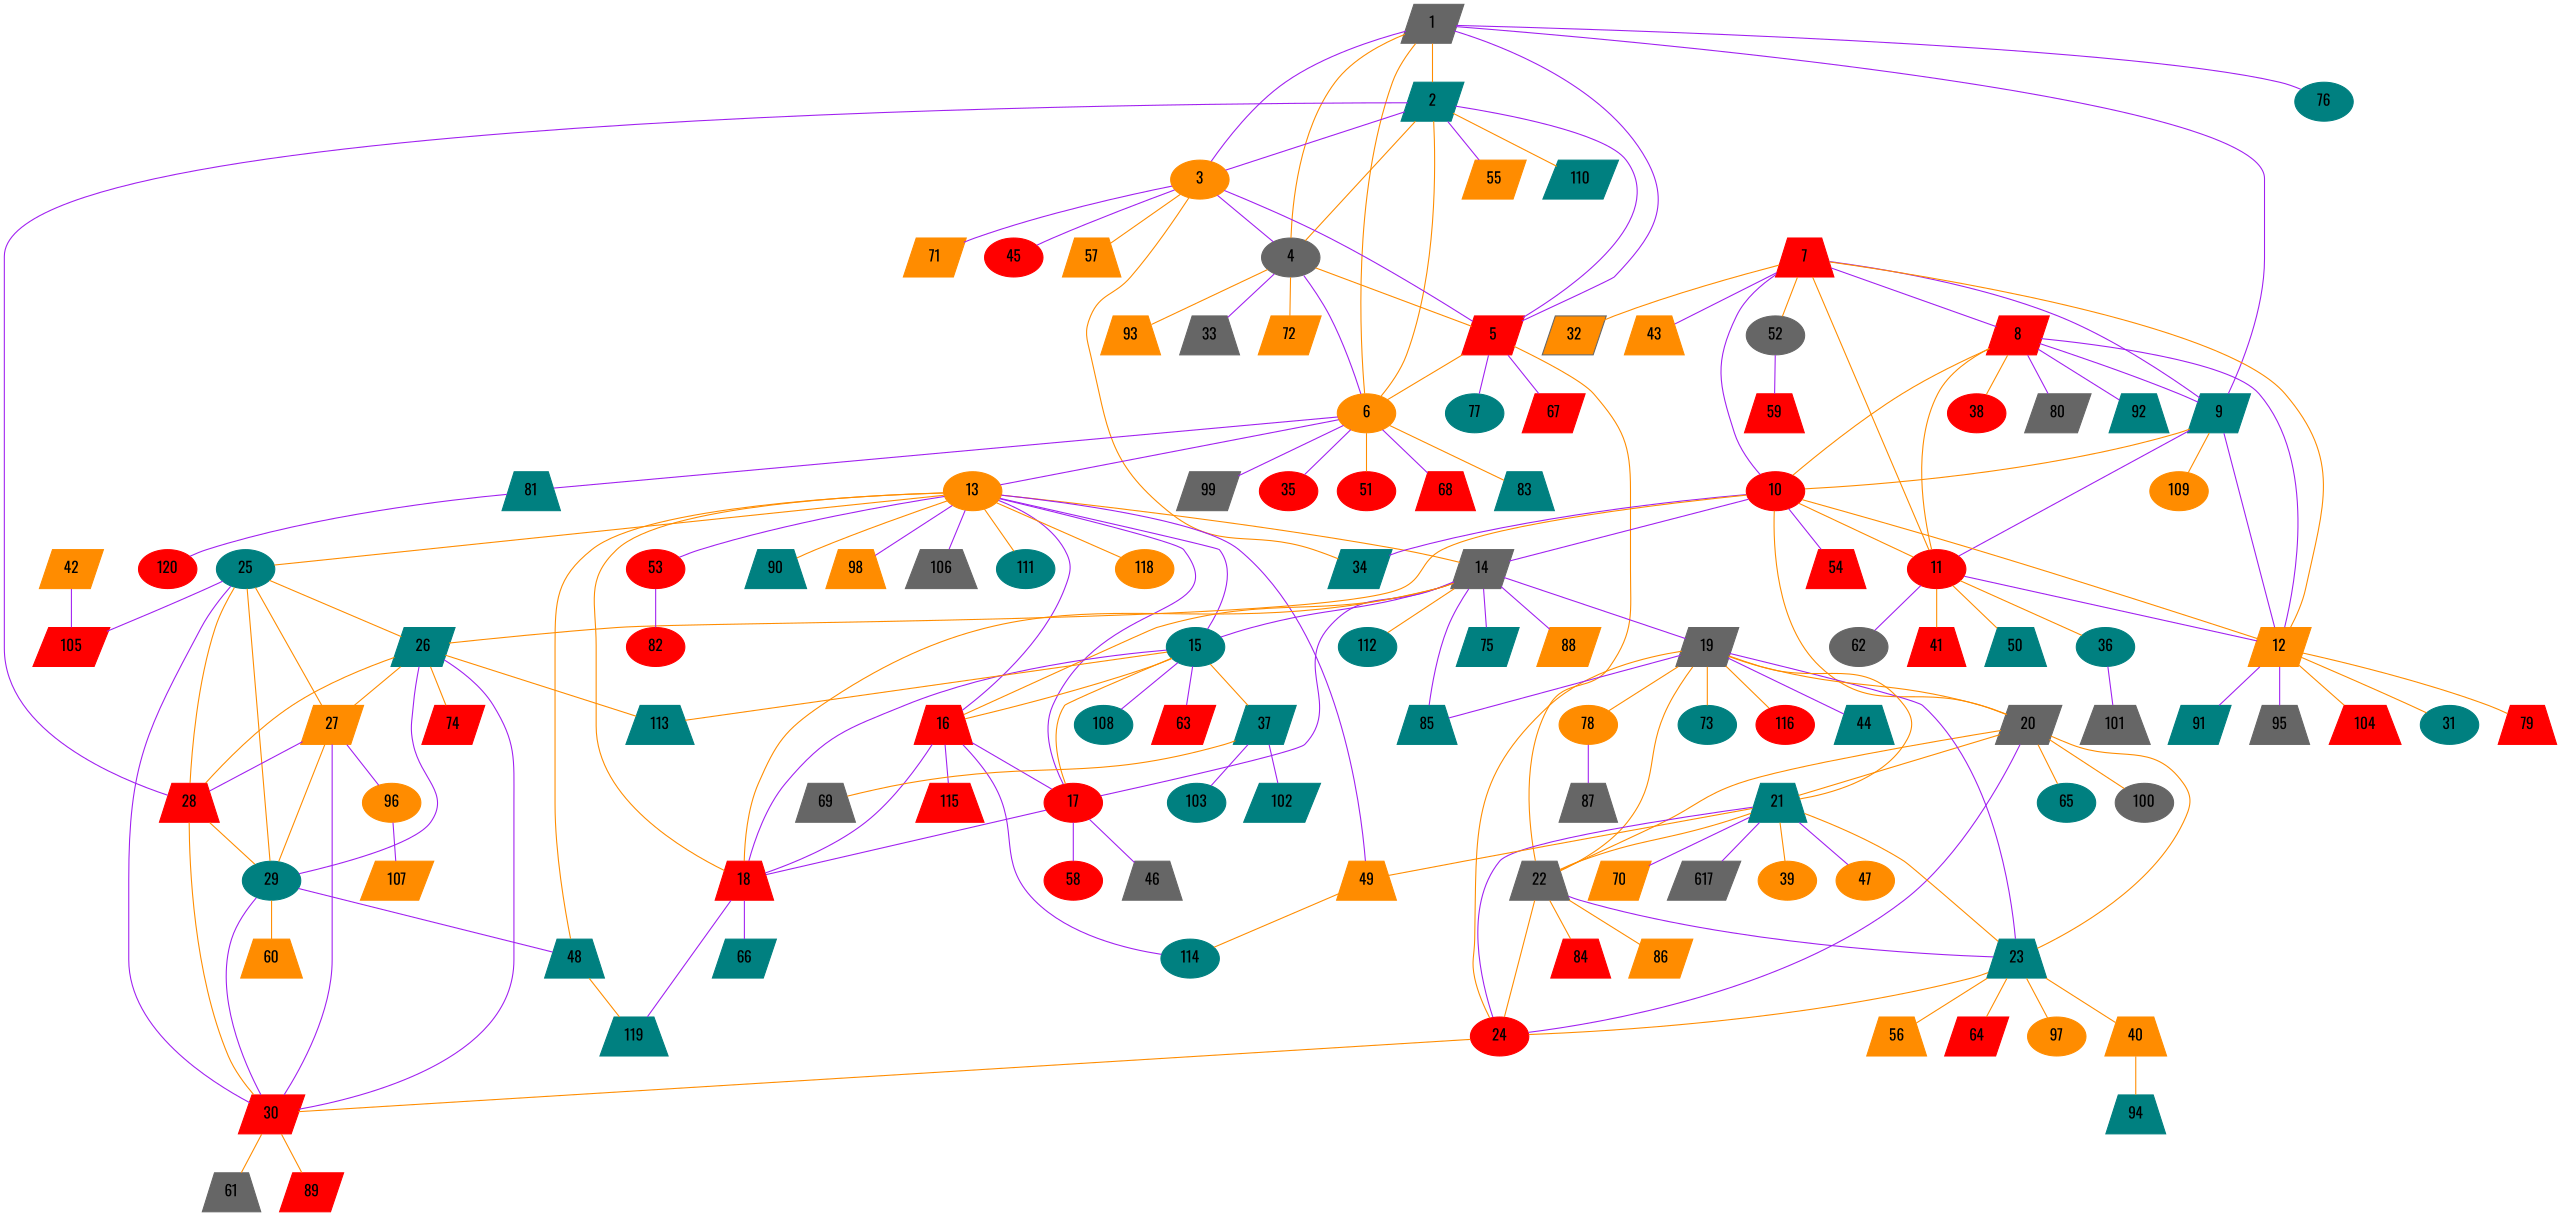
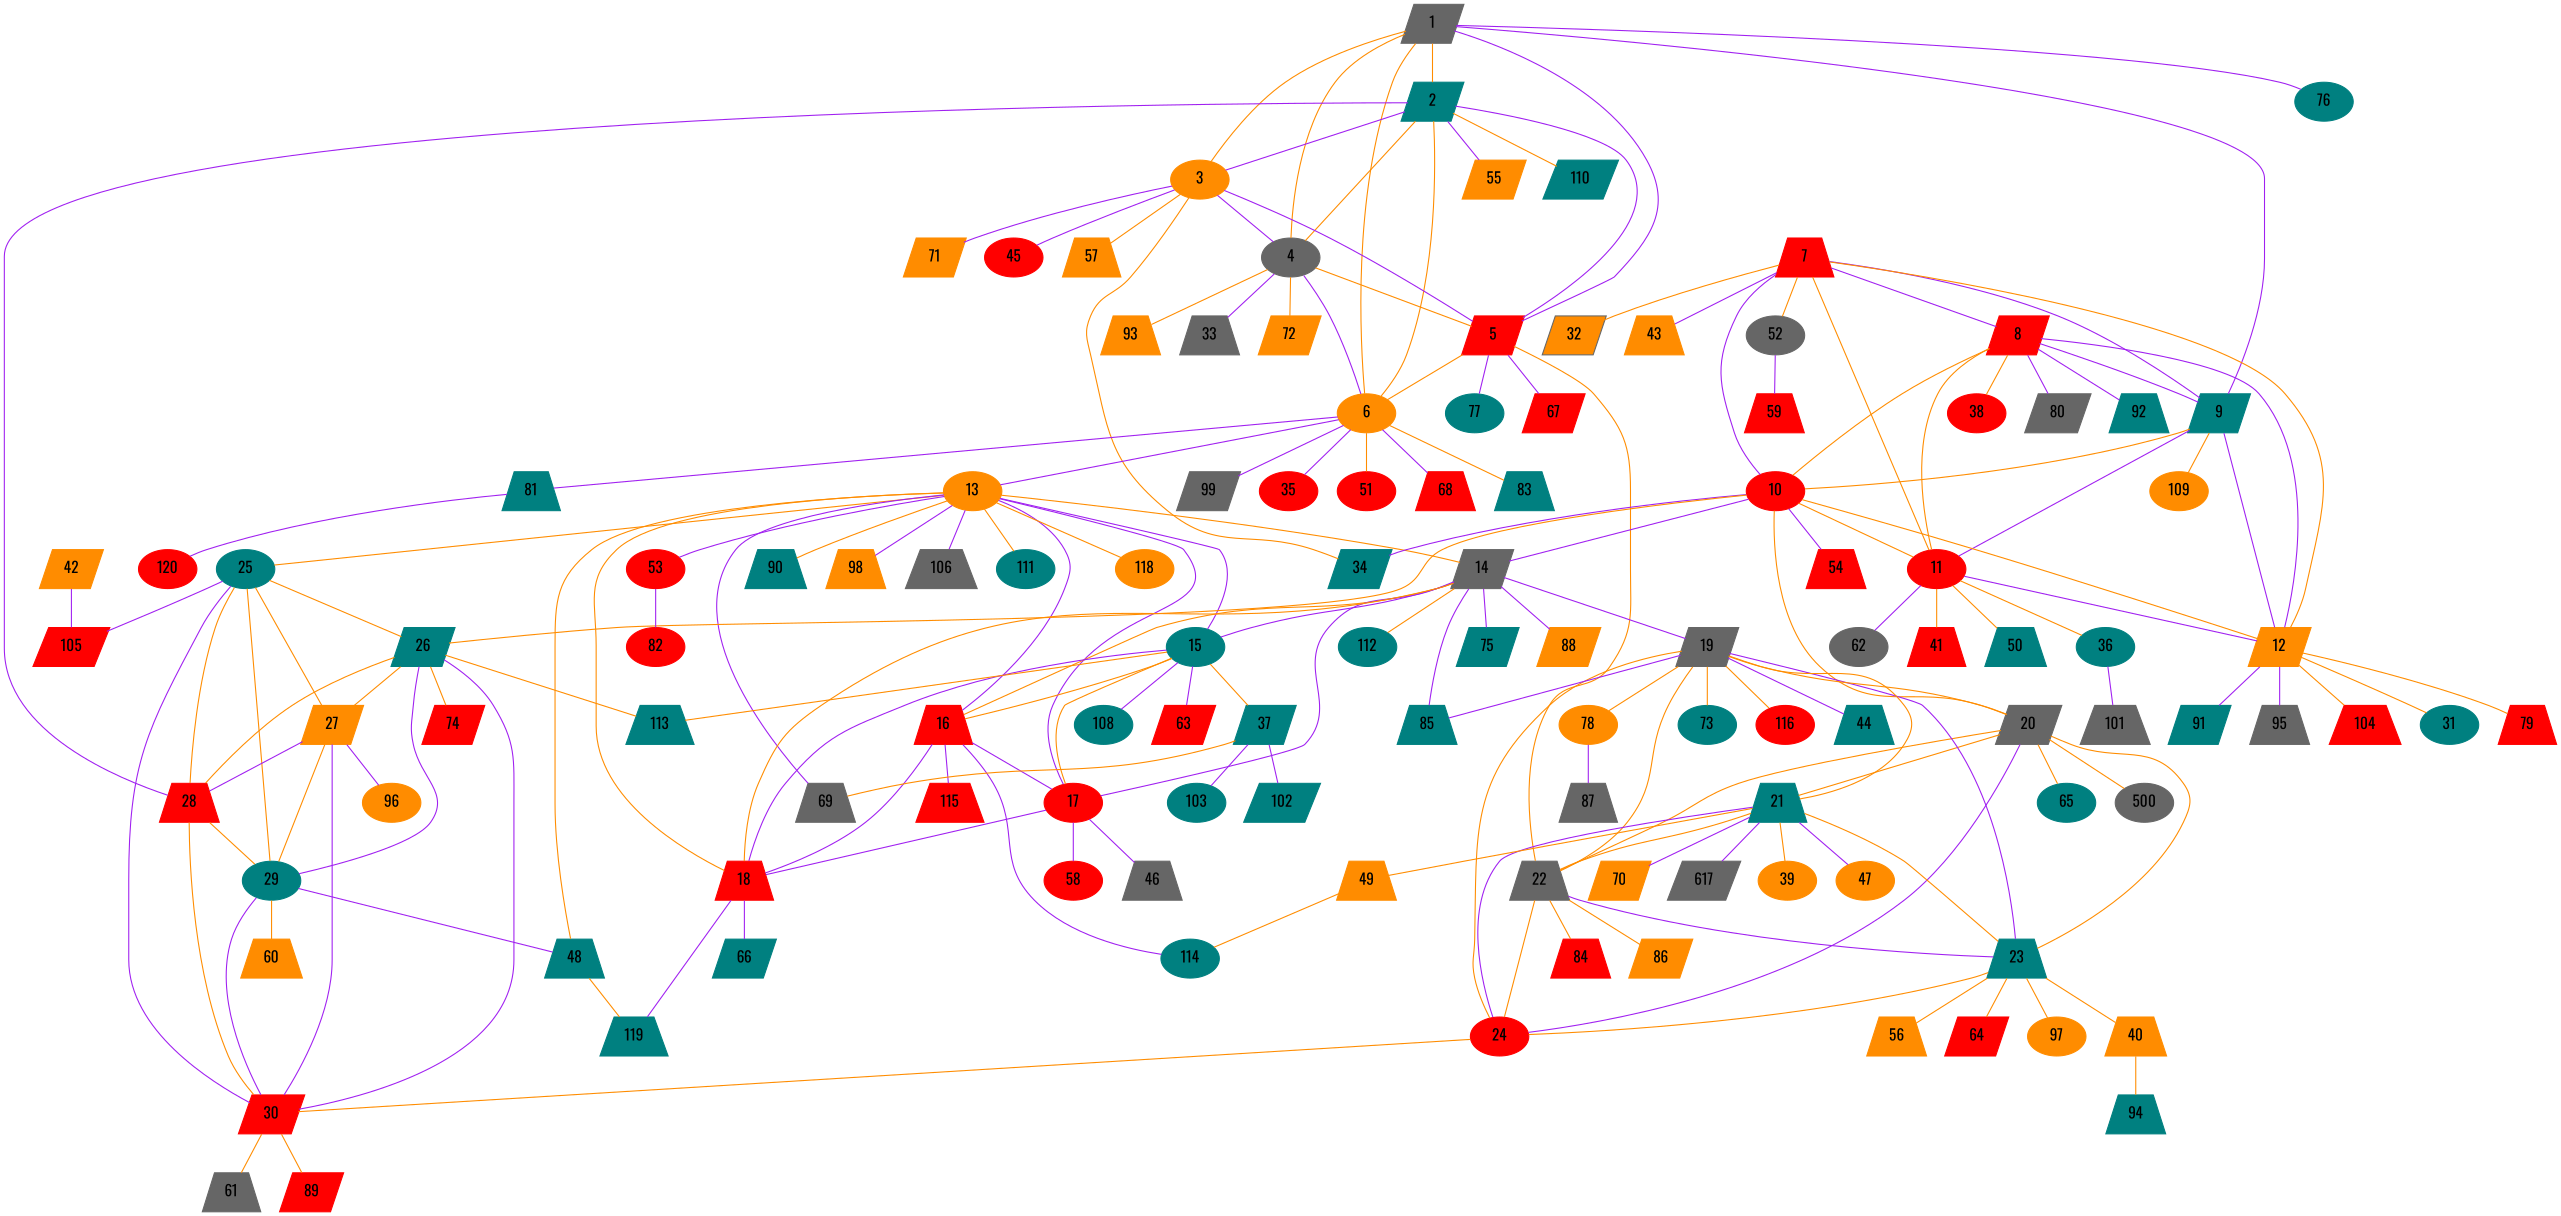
(1295, 76) -> (1295, 76)
(1273, 585) -> (725, 570)
(2144, 803) -> (2144, 803)
(397, 881) -> none
